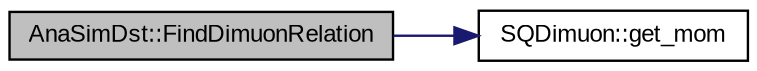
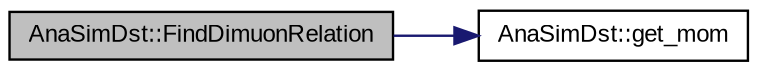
(613, 36) -> (613, 36)
